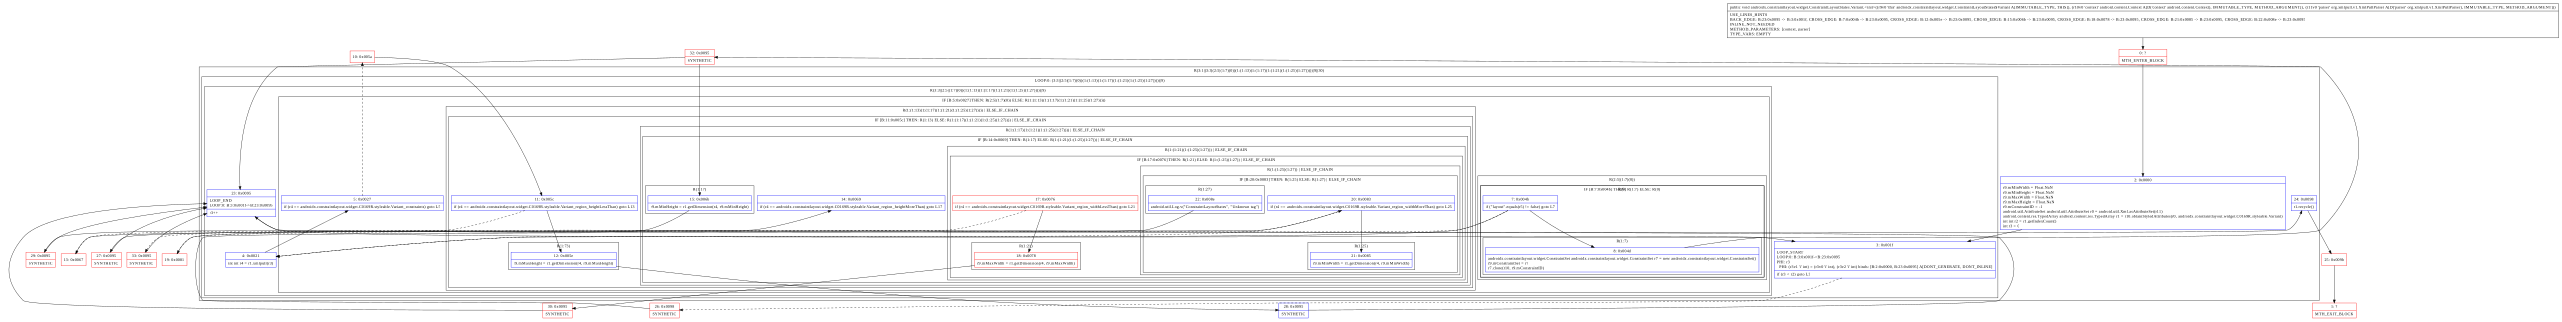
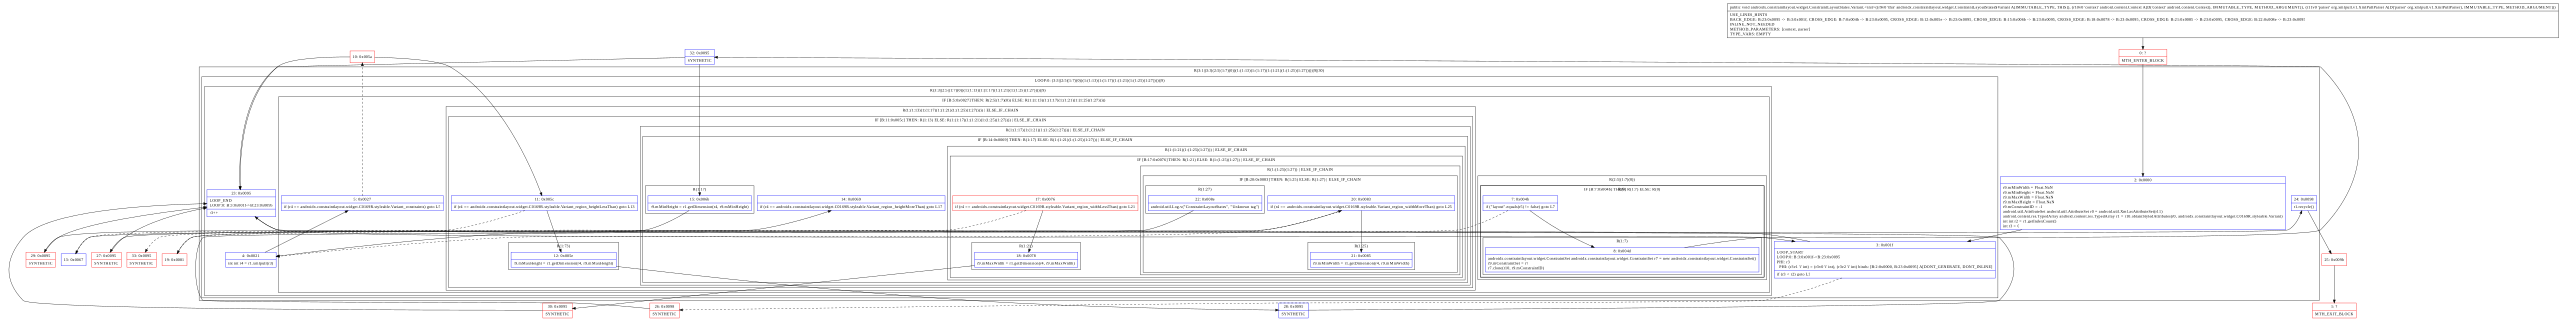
(700, 57) -> (700, 57)
(172, 229) -> (285, 63)
(895, 237) -> (1044, 232)
(74, 260) -> (74, 260)
(1026, 260) -> (1026, 260)
